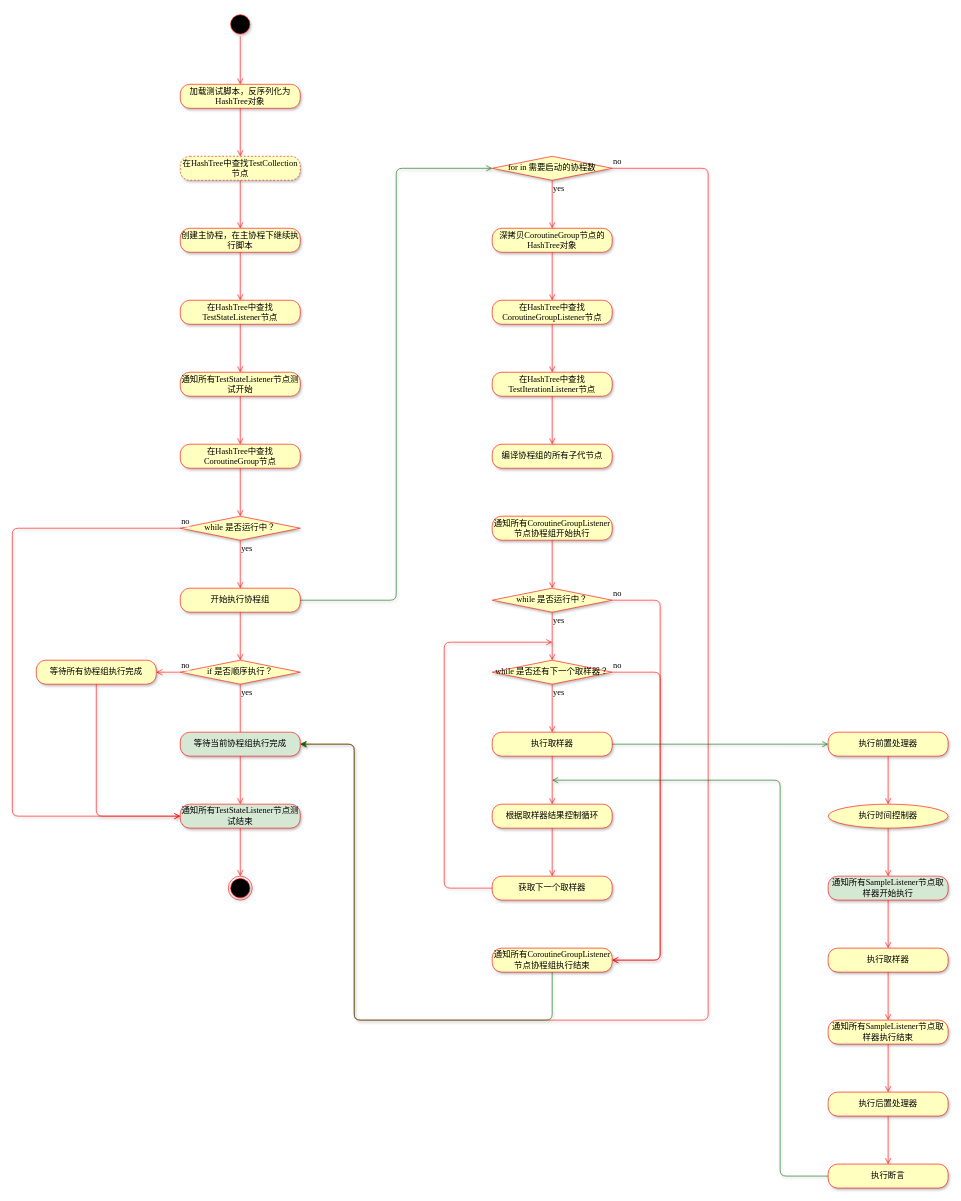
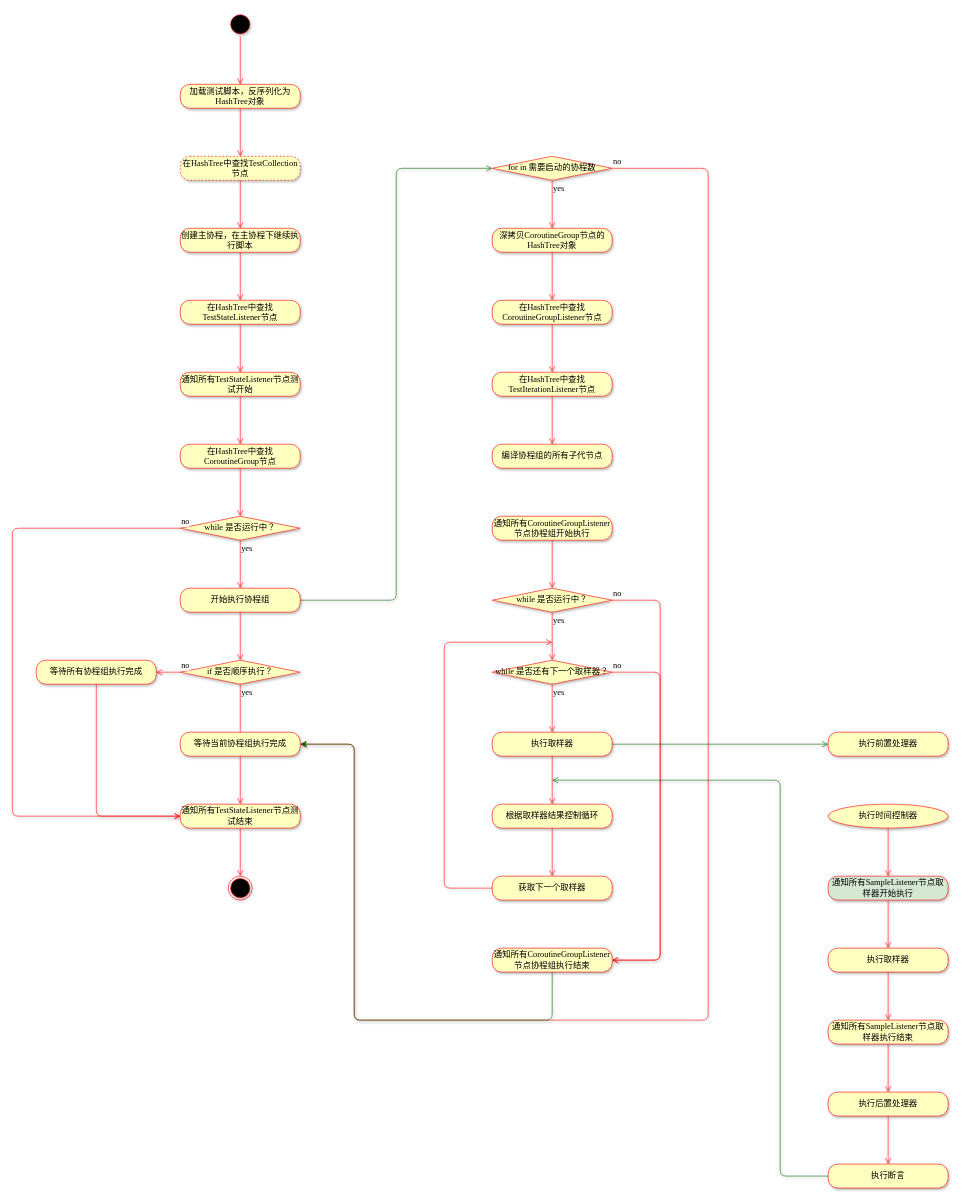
(240, 744) -> (240, 744)
(888, 780) -> none
(240, 816) -> (240, 816)
